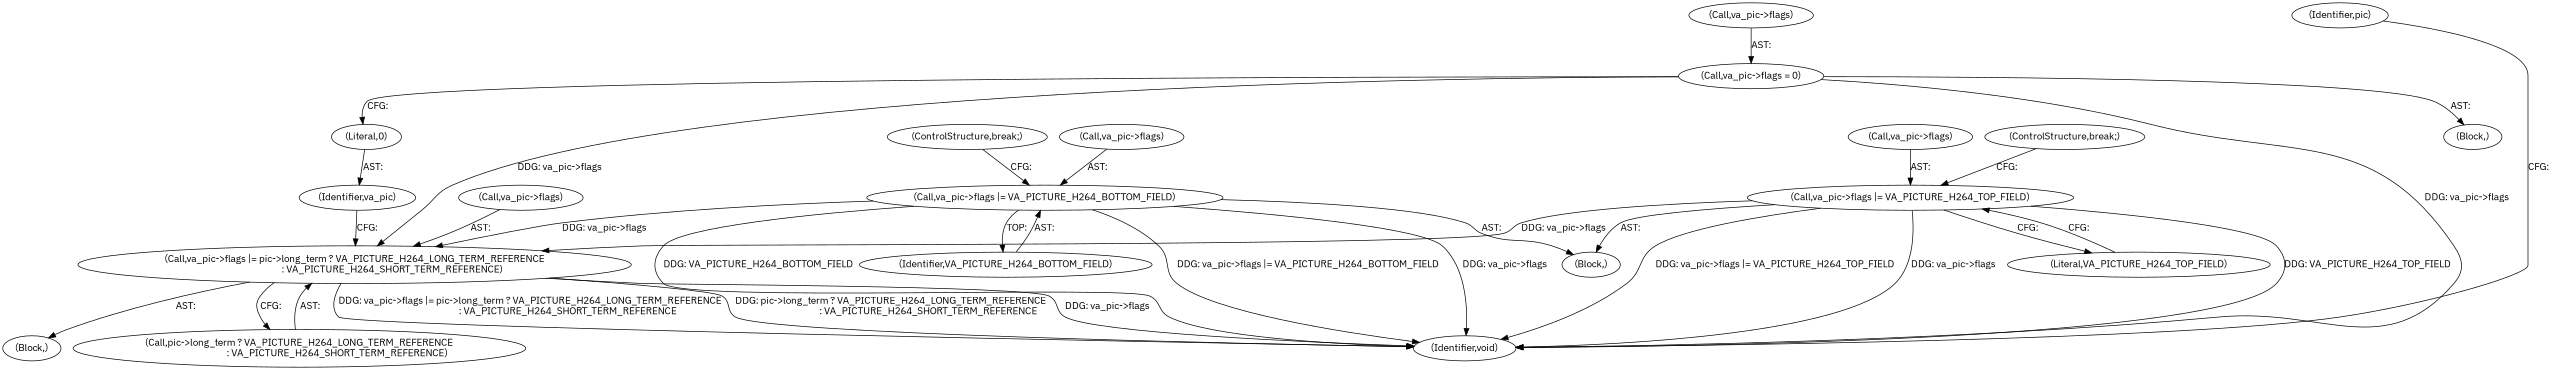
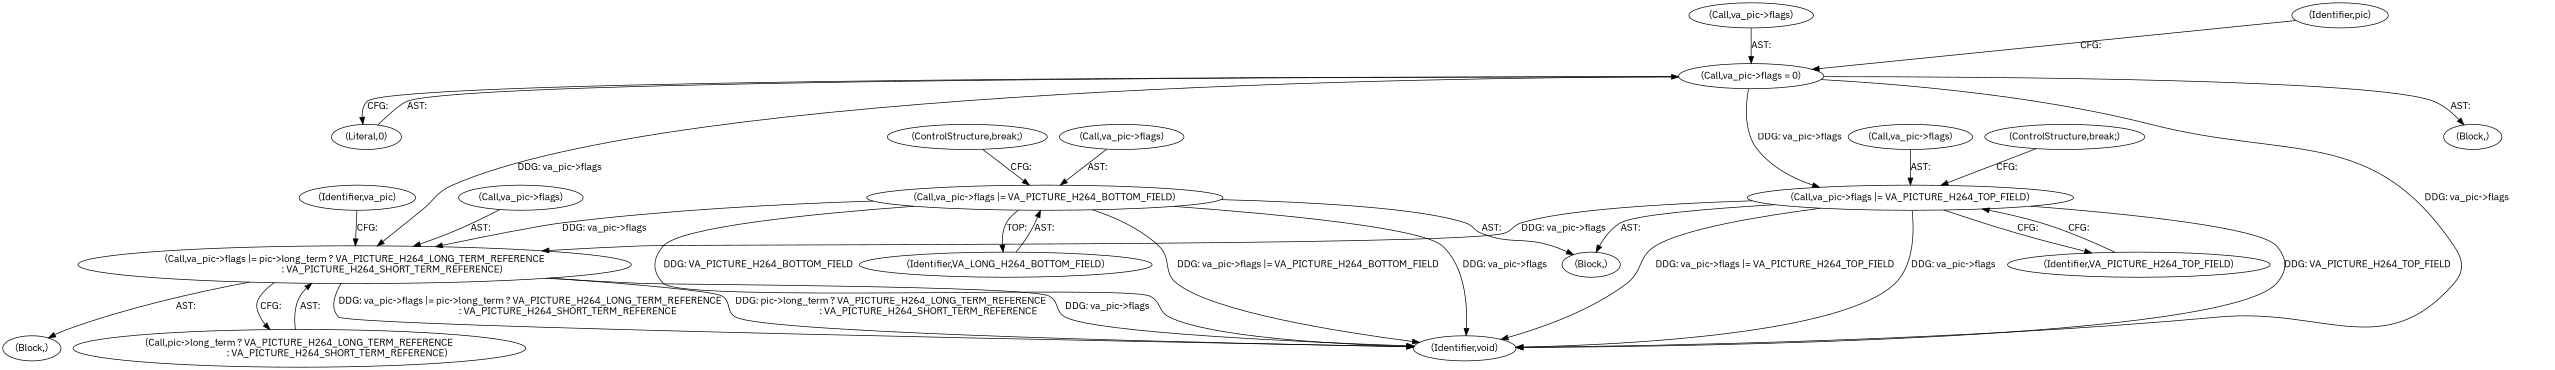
none -> (1759, 151)
(362, 164) -> (1020, 80)
(1006, 265) -> (1006, 265)
(2139, 265) -> (2139, 265)
(2205, 329) -> (2058, 45)
